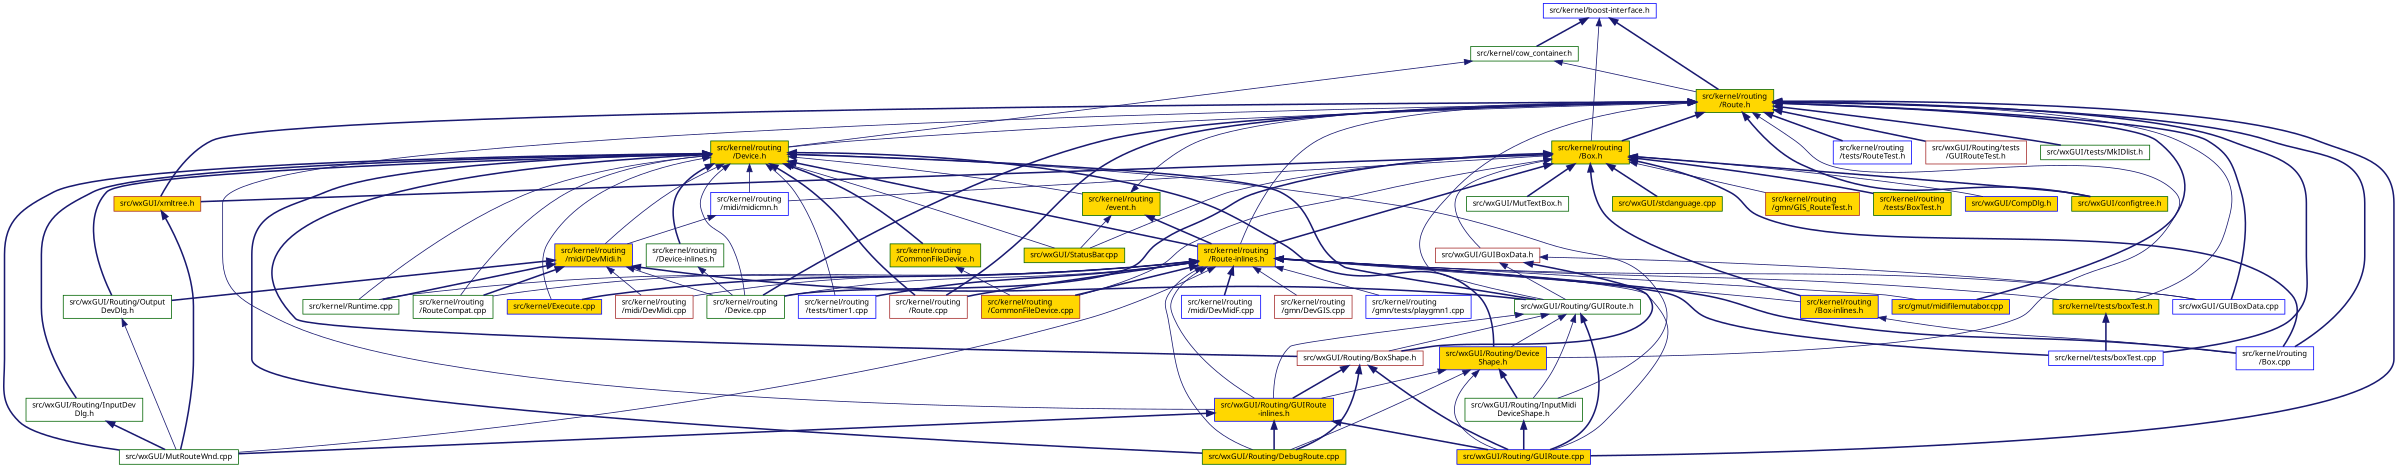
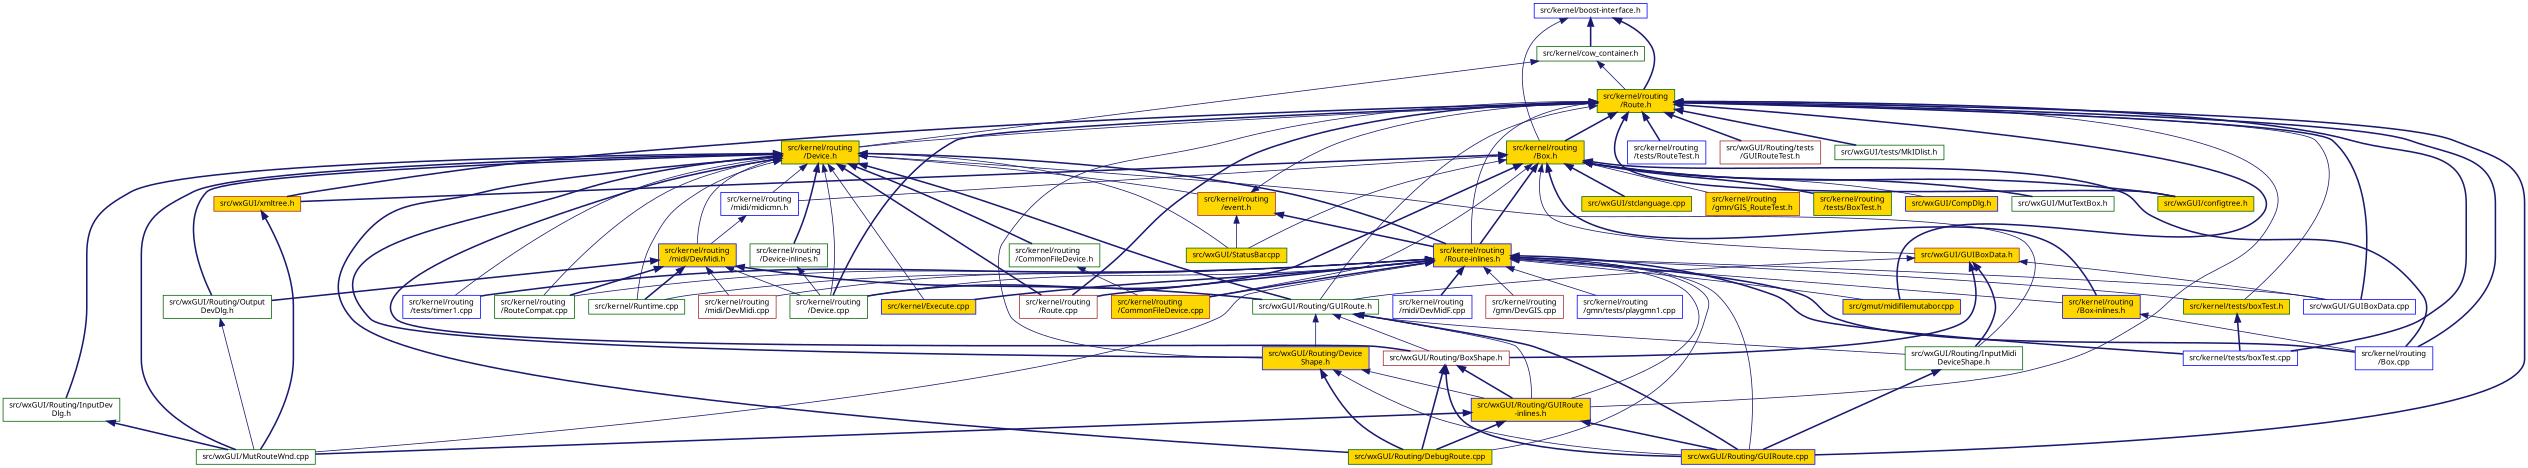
(1121, 204) -> (1237, 204)
(935, 255) -> (1055, 255)
(1488, 255) -> (1967, 255)
(1510, 387) -> (1995, 308)
(1378, 413) -> (1359, 423)
